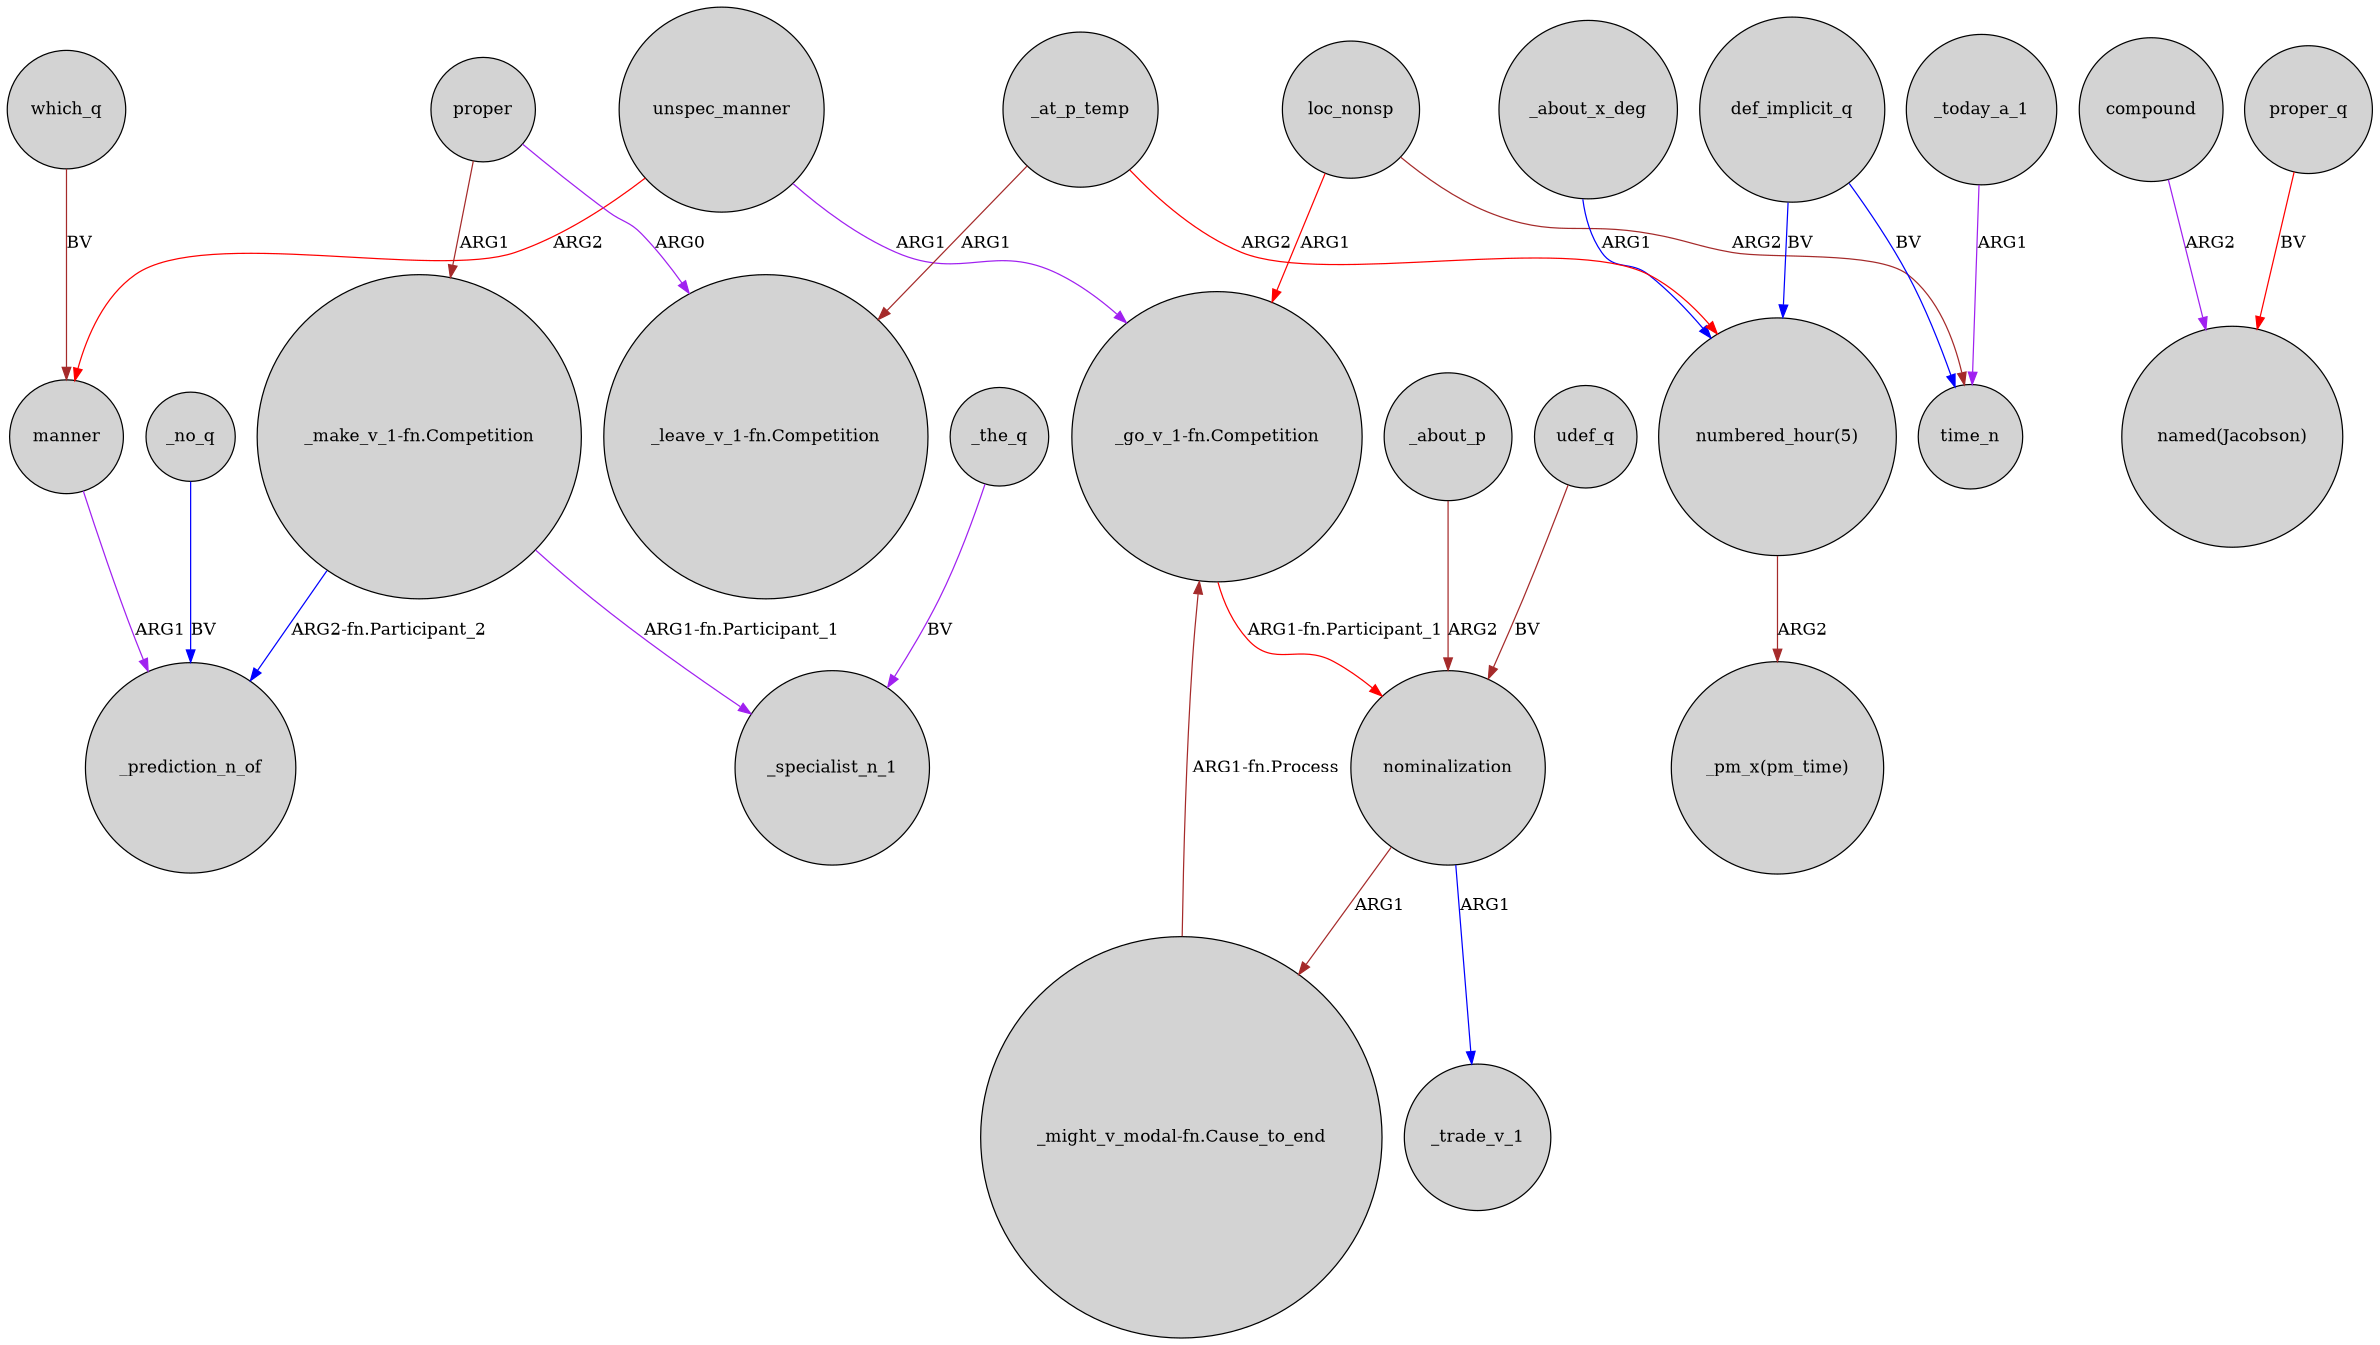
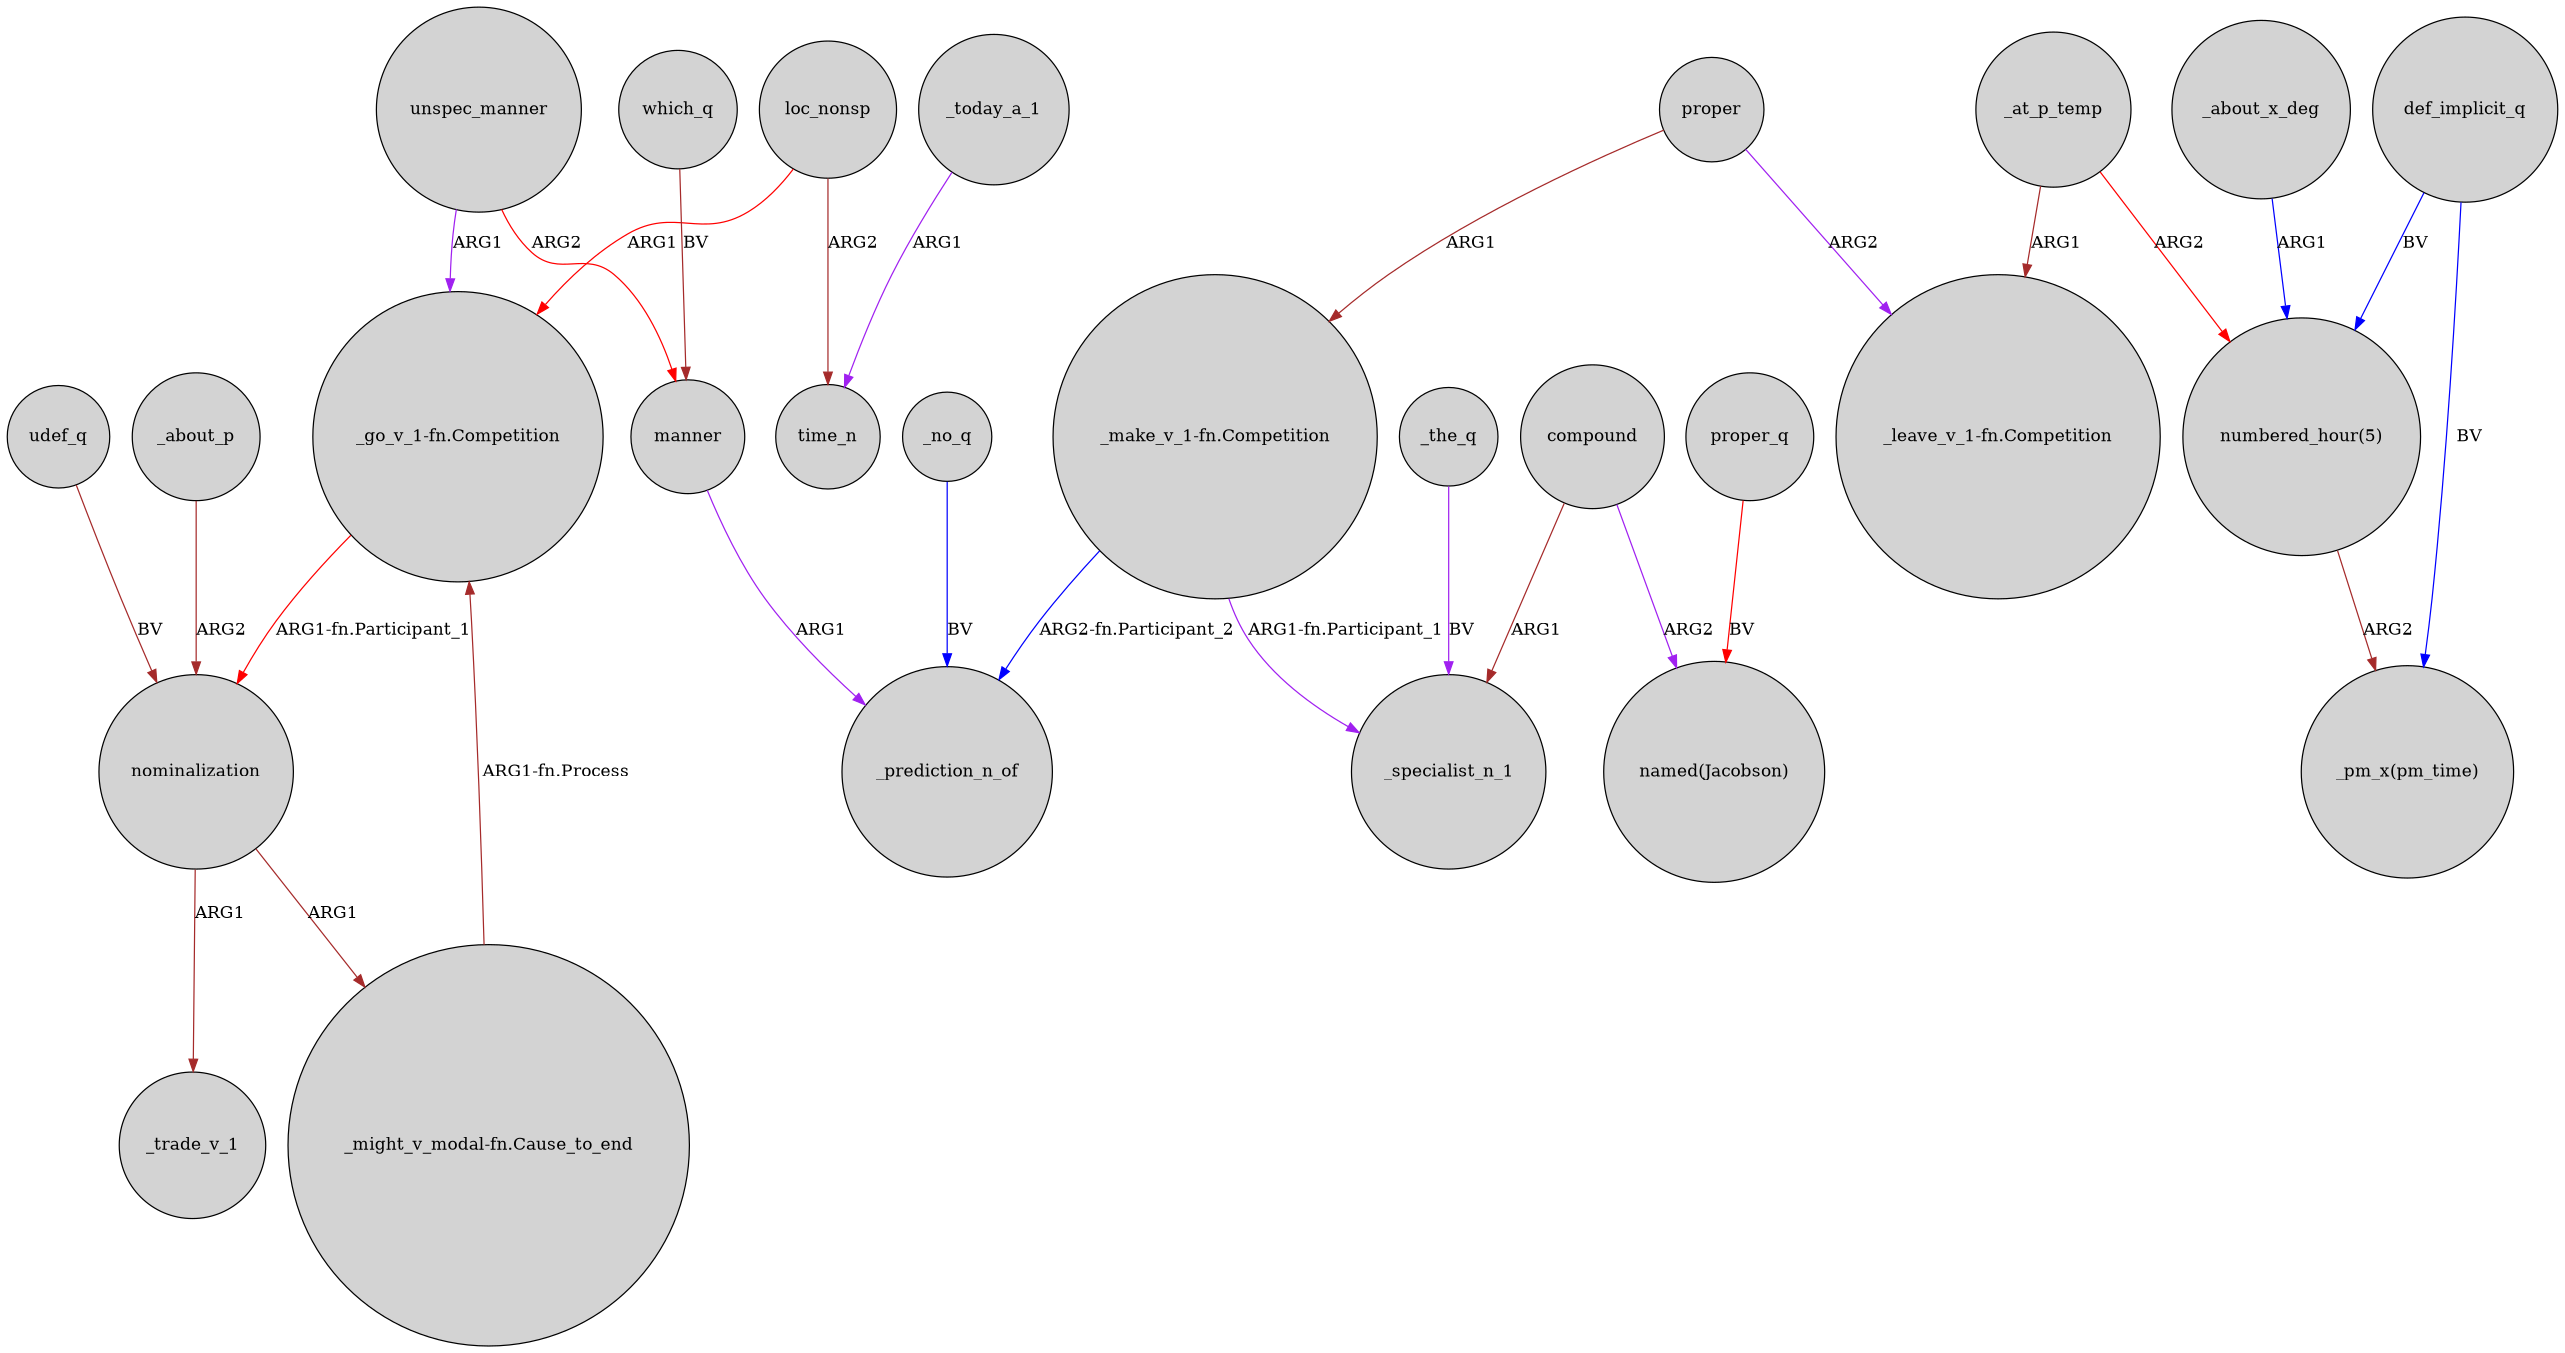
(680, 243) -> (1854, 243)
(1900, 261) -> (2447, 429)
none -> (1528, 587)
(1463, 958) -> (194, 964)
